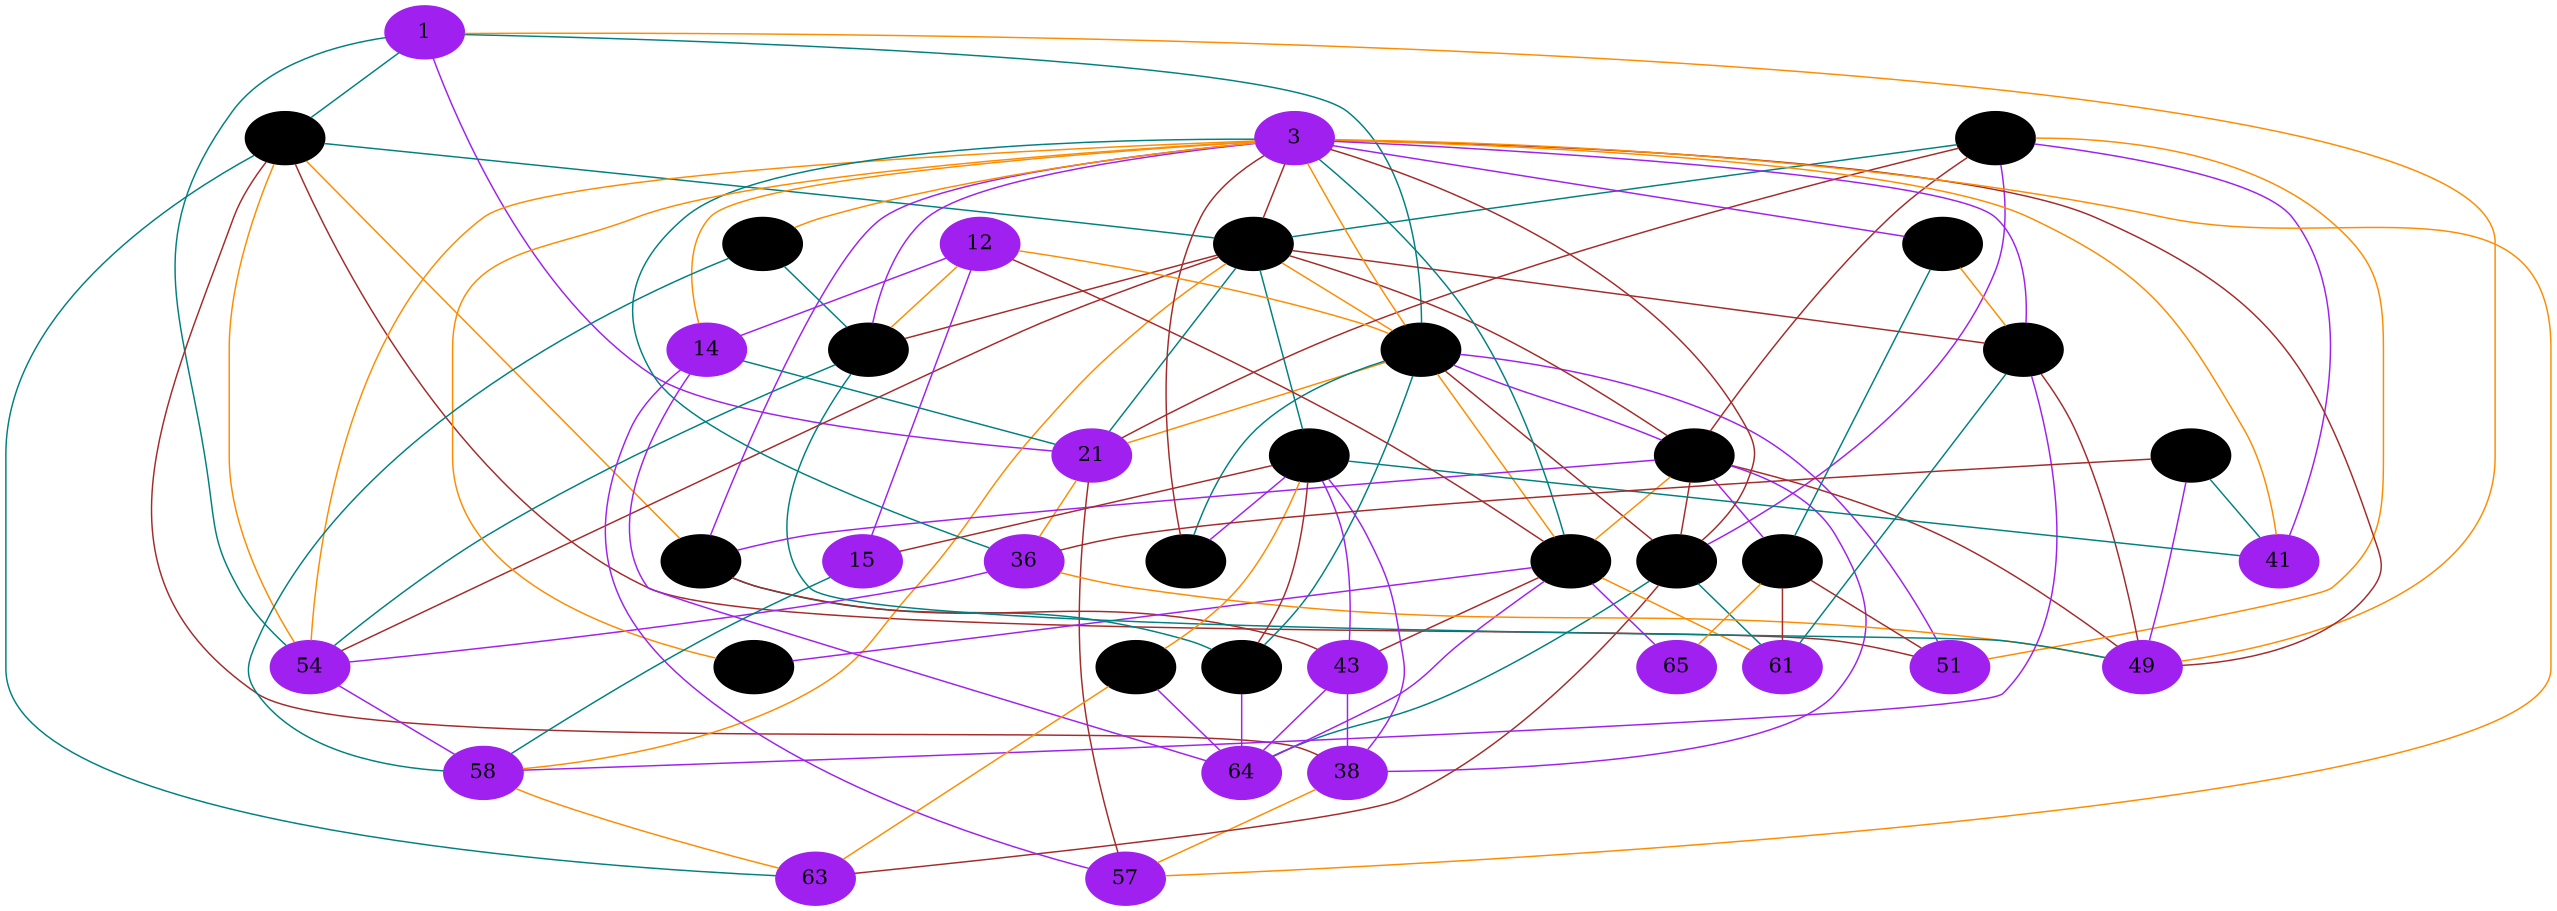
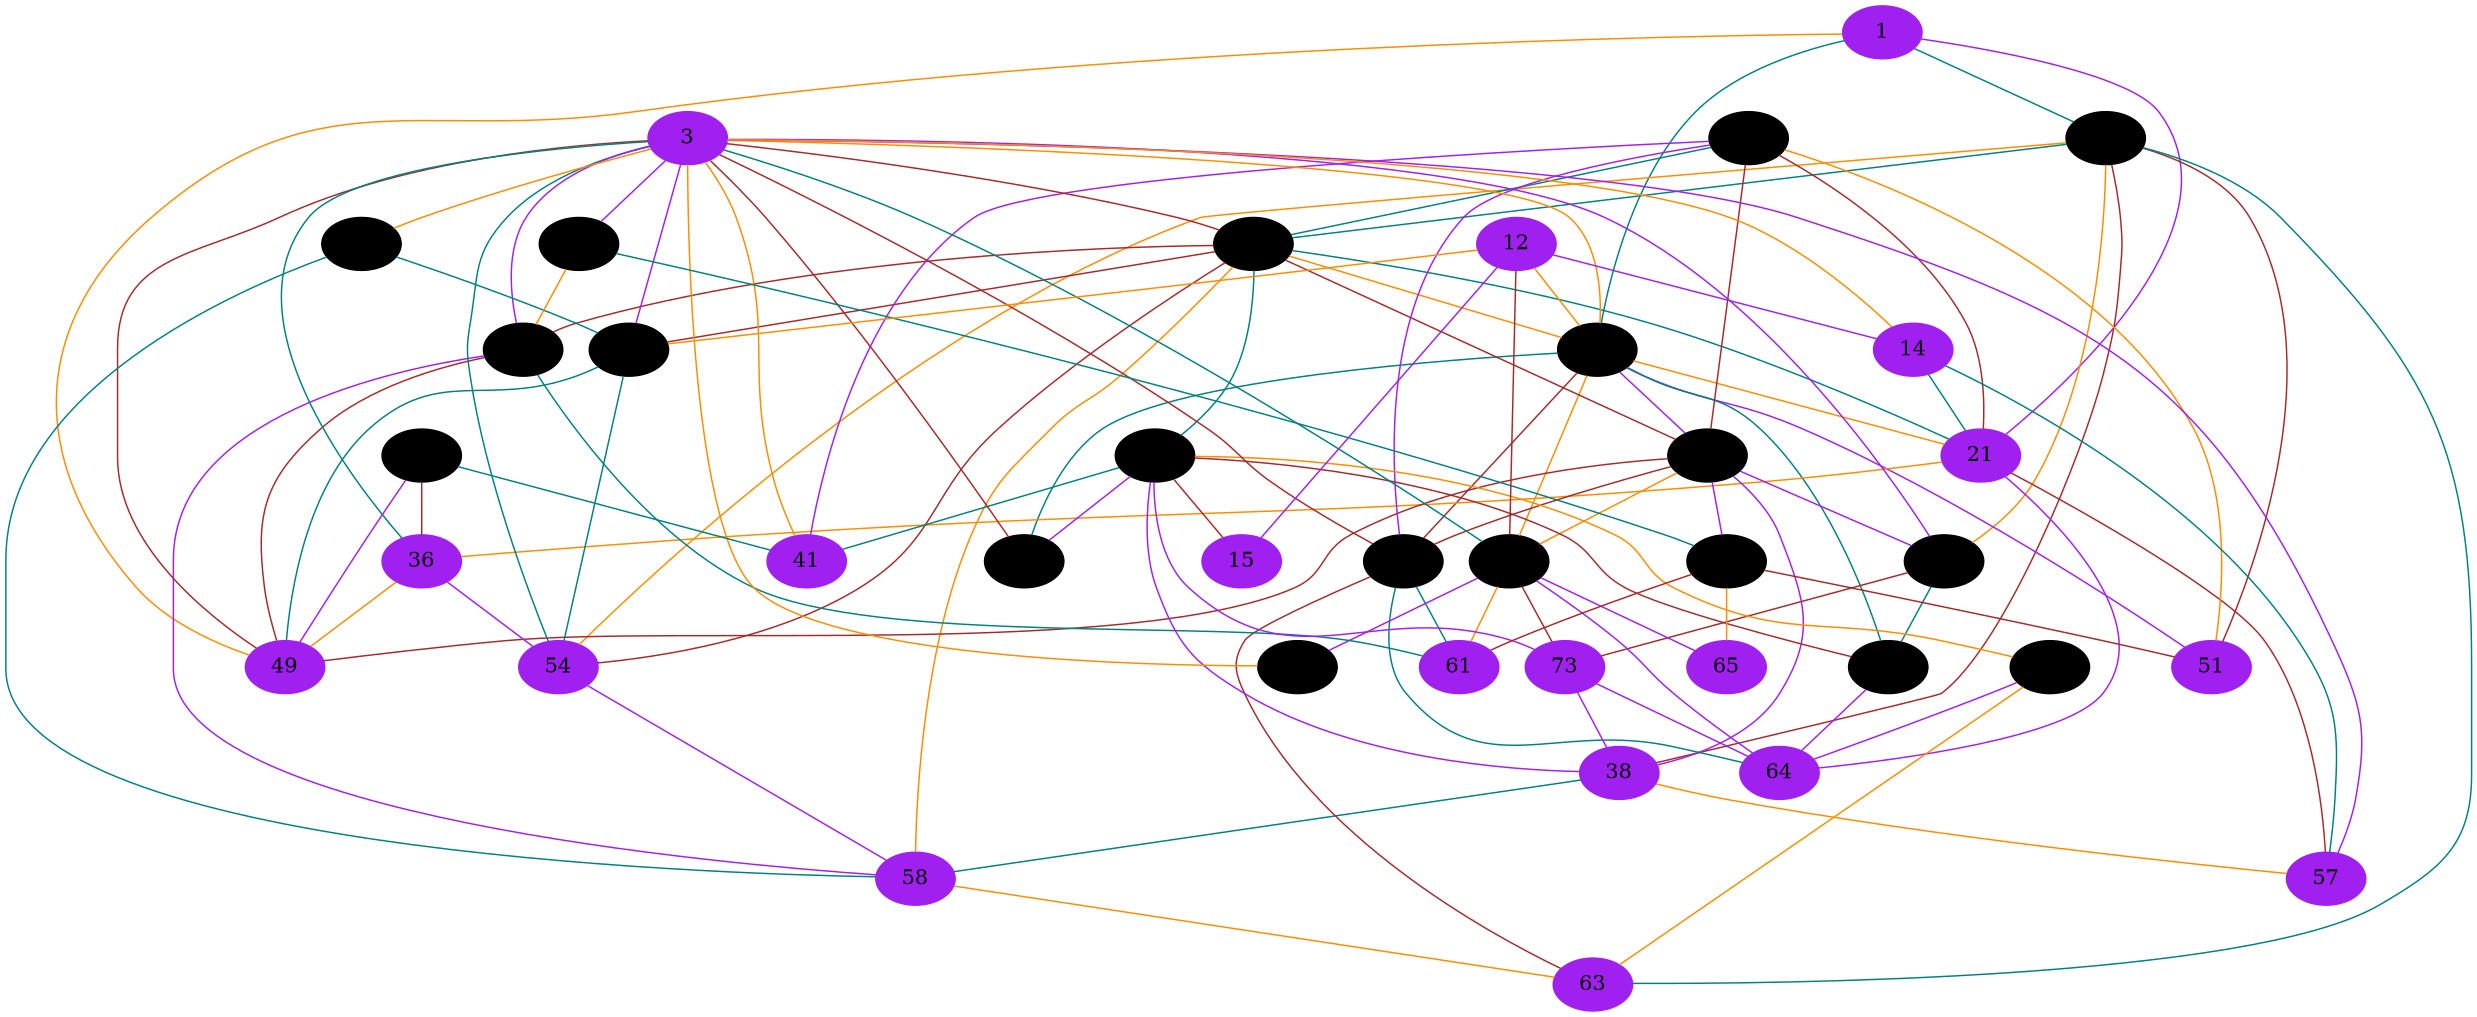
(602, 188) -> (468, 335)
(177, 298) -> none
(2551, 572) -> (1728, 202)
(816, 642) -> (2088, 705)
(1347, 667) -> (1565, 667)
(652, 668) -> (1267, 826)
(721, 708) -> (2211, 540)
